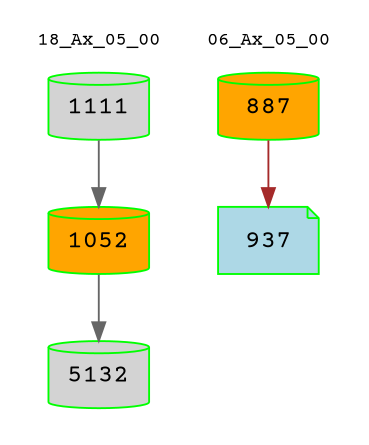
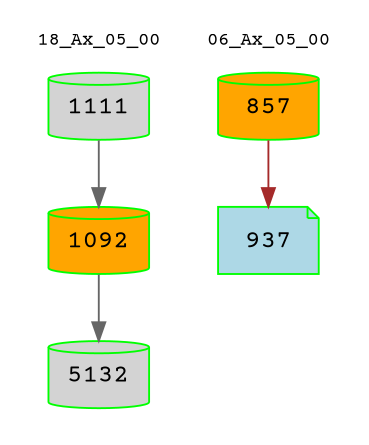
(268, 106) -> (268, 106)
(99, 240) -> (99, 240)
